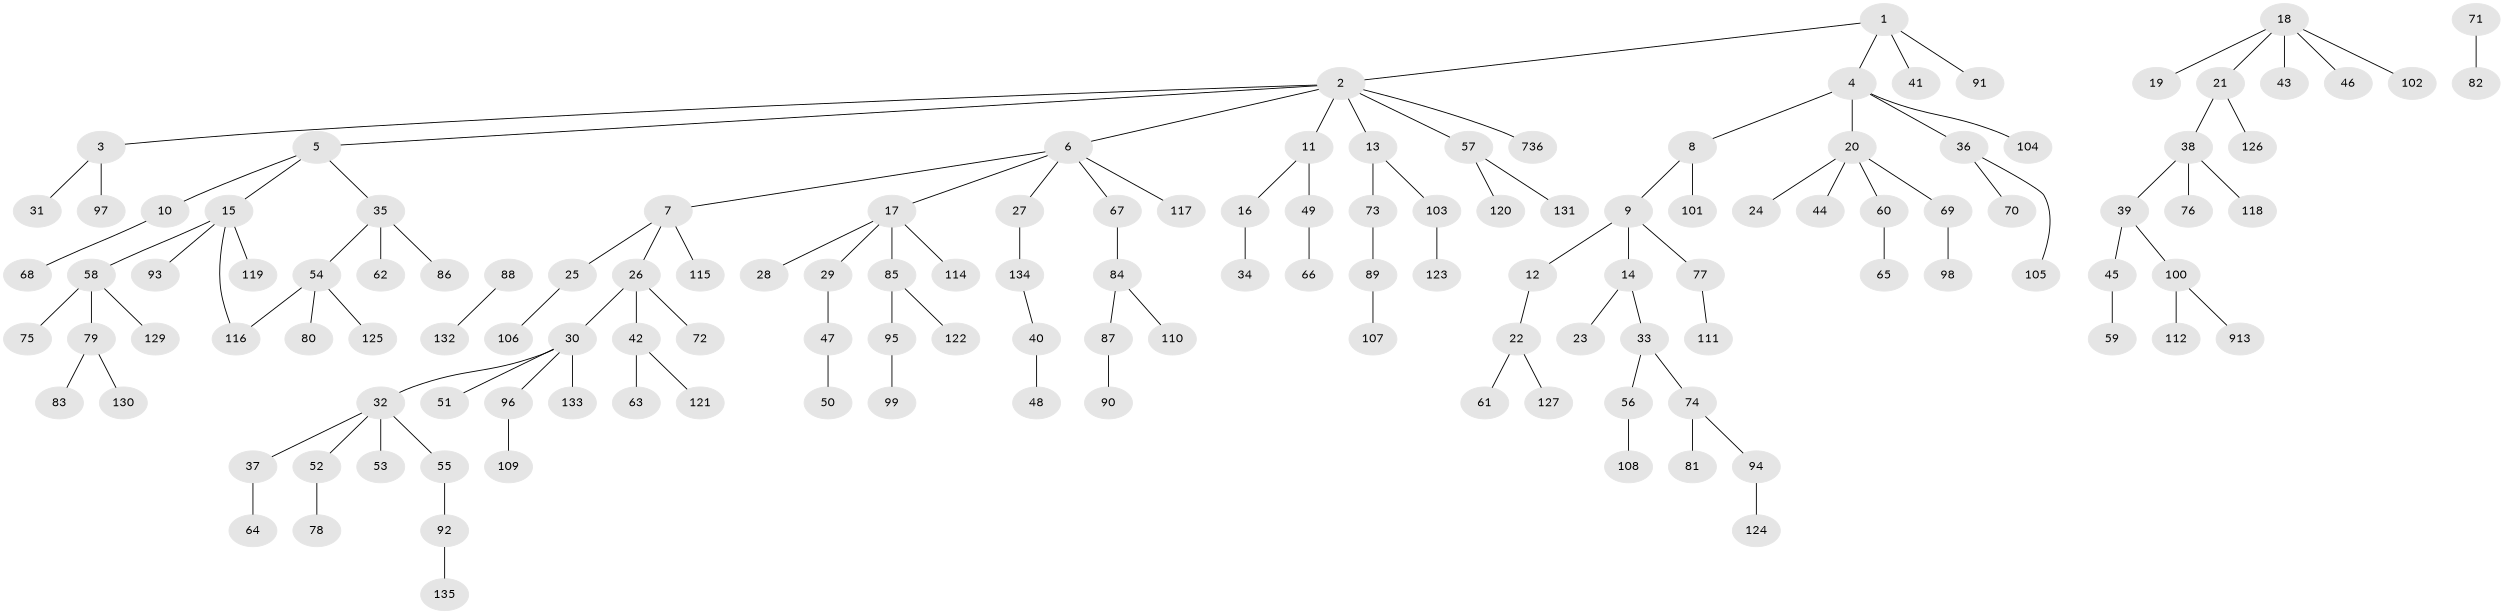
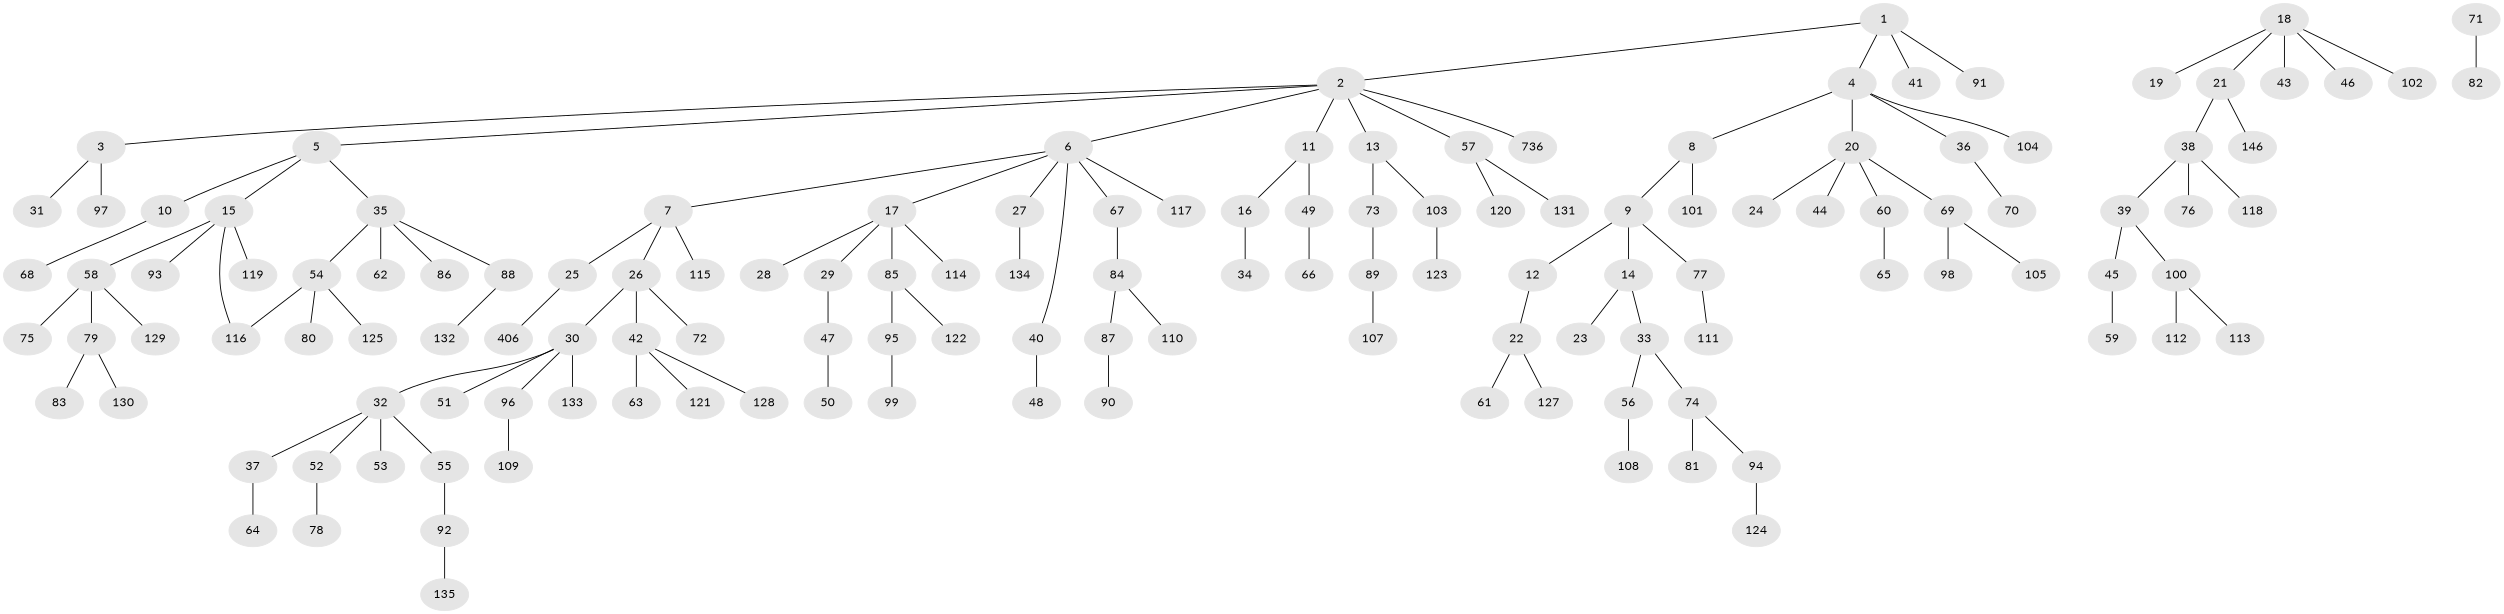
(2252, 147) -> (2252, 147)
(2042, 193) -> (1992, 243)
none -> (445, 243)
(1028, 307) -> (1060, 244)
(509, 339) -> (509, 339)
(2240, 339) -> (2240, 339)
none -> (764, 403)
